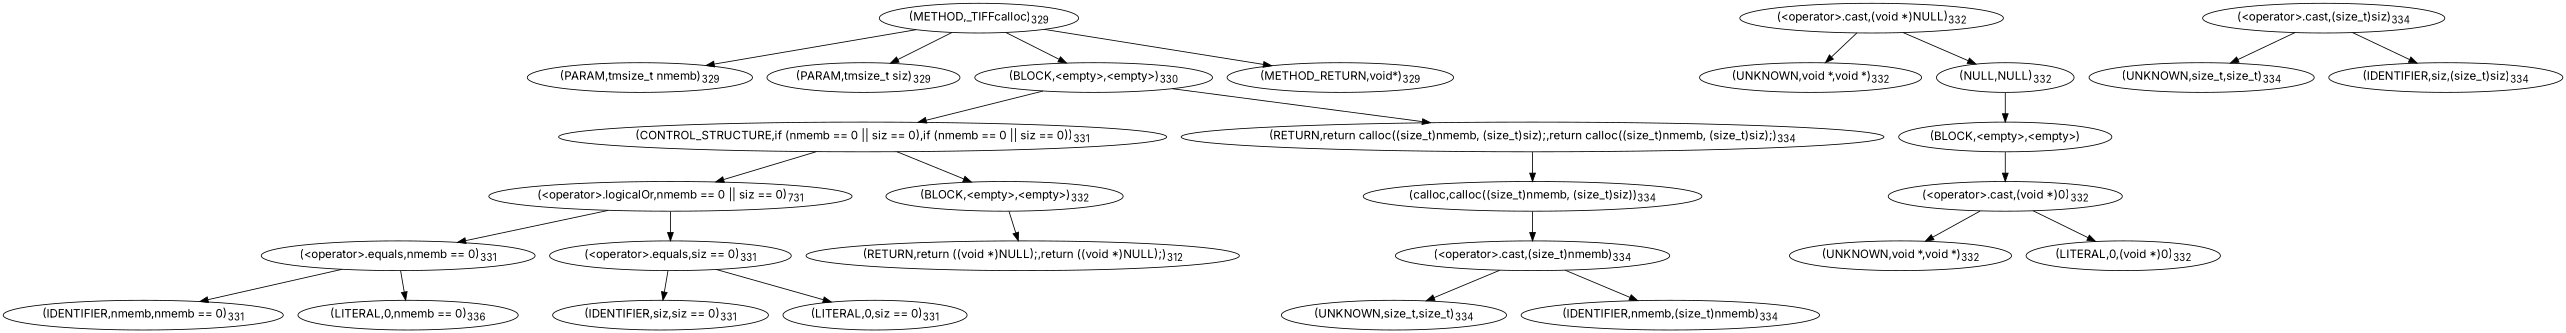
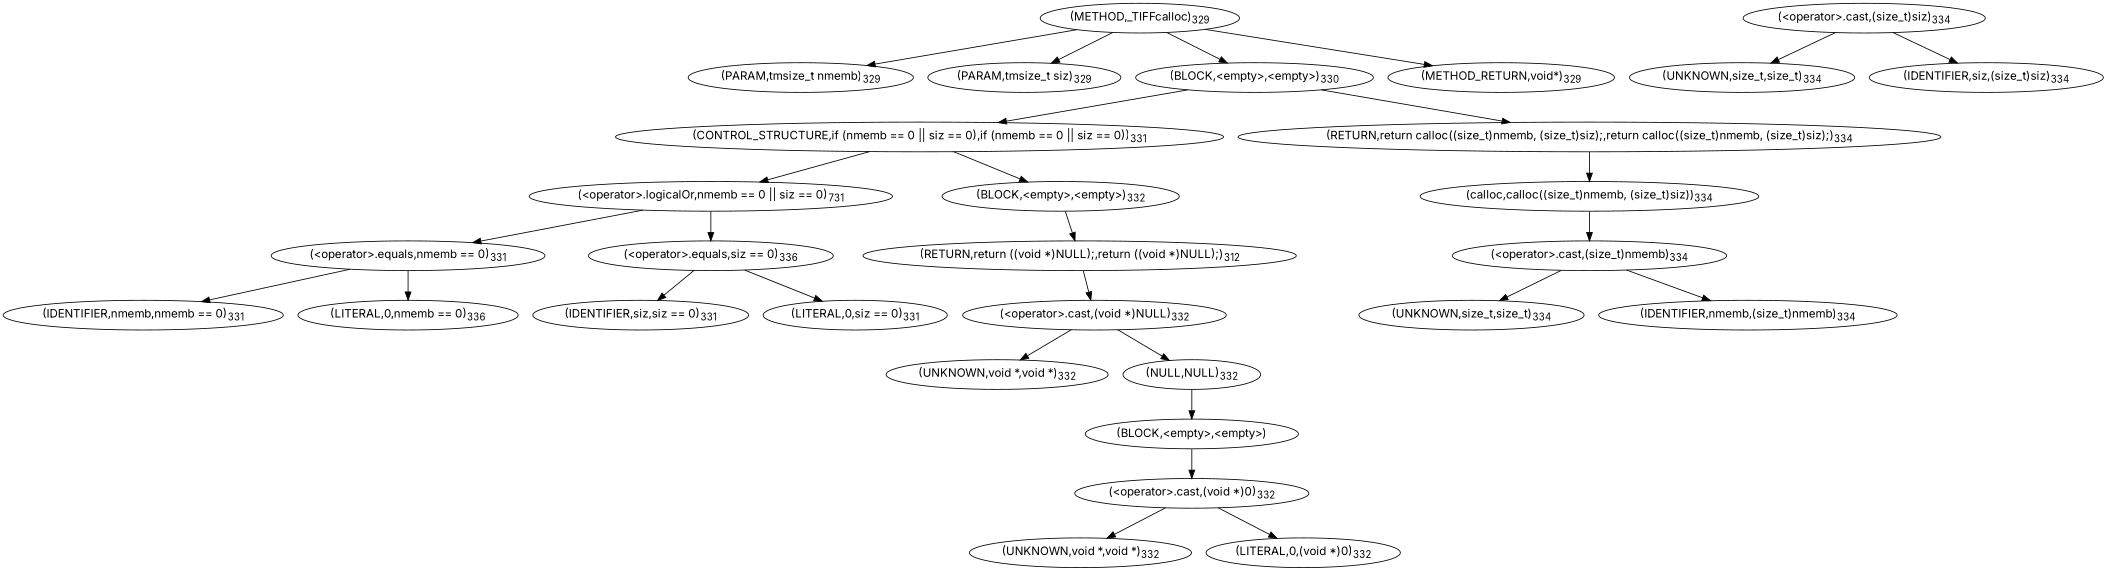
(748, 255) -> (789, 255)
none -> (1086, 282)
